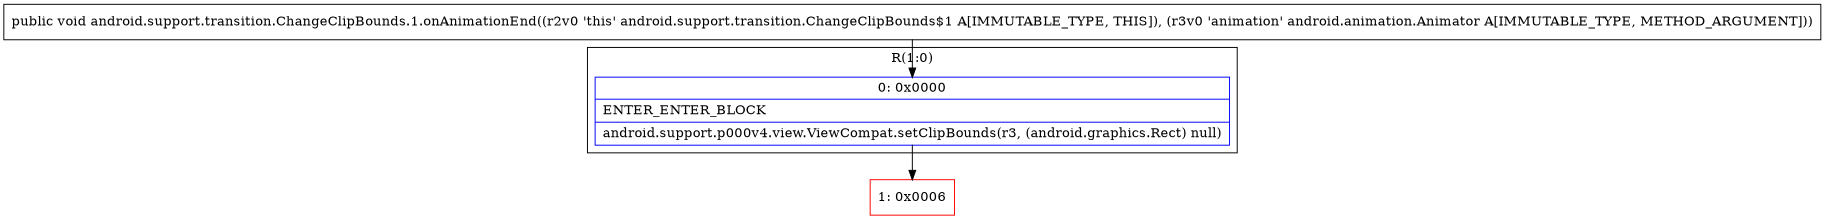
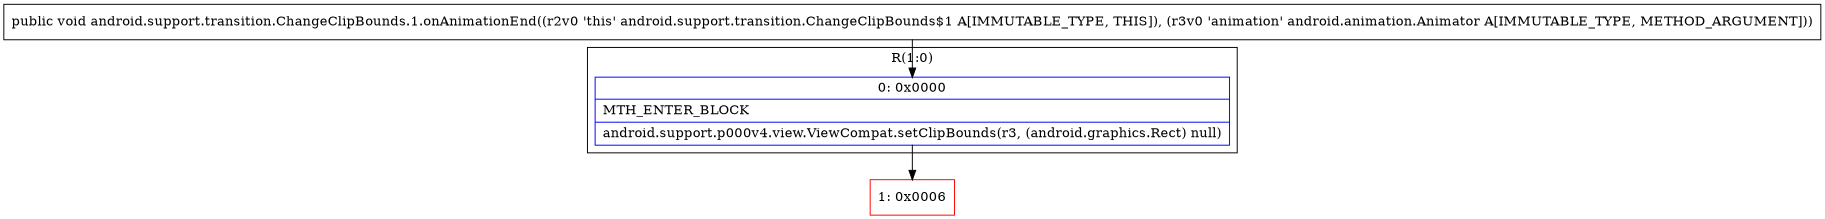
(685, 110) -> (677, 110)
